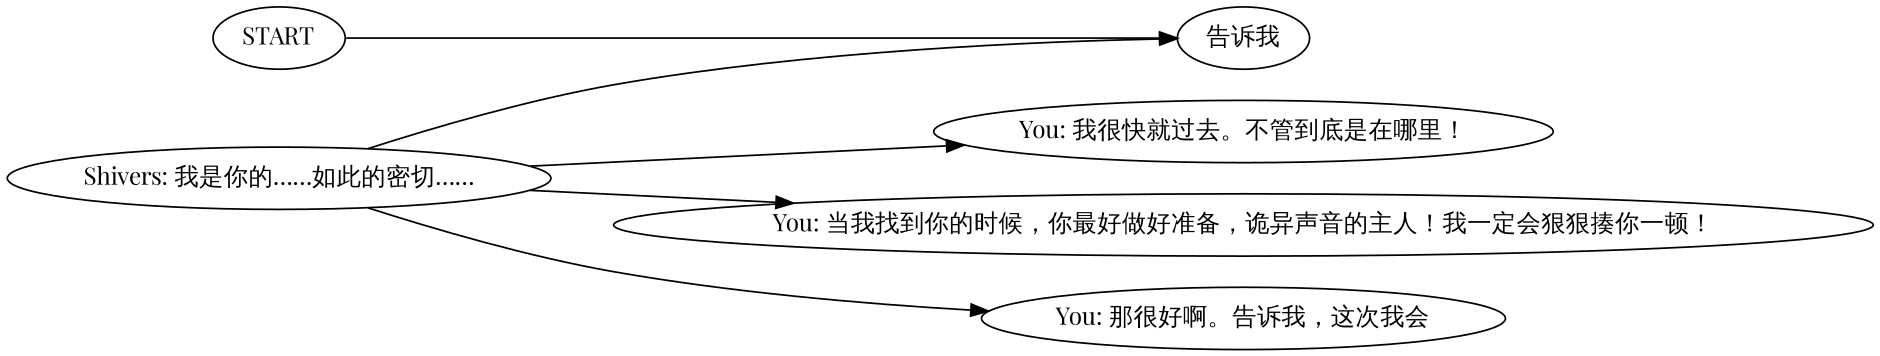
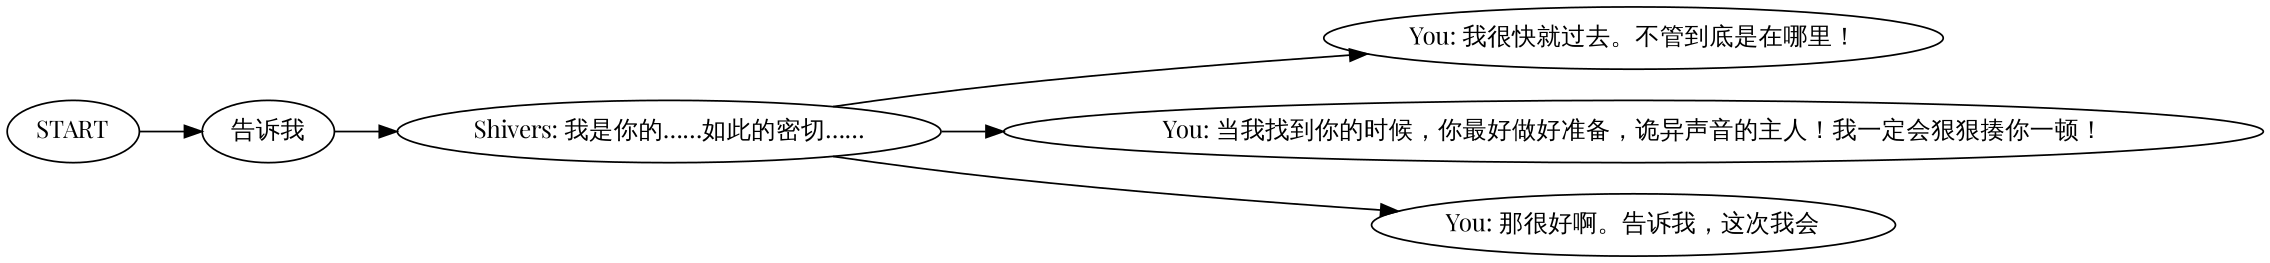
(759, 64) -> (357, 132)
